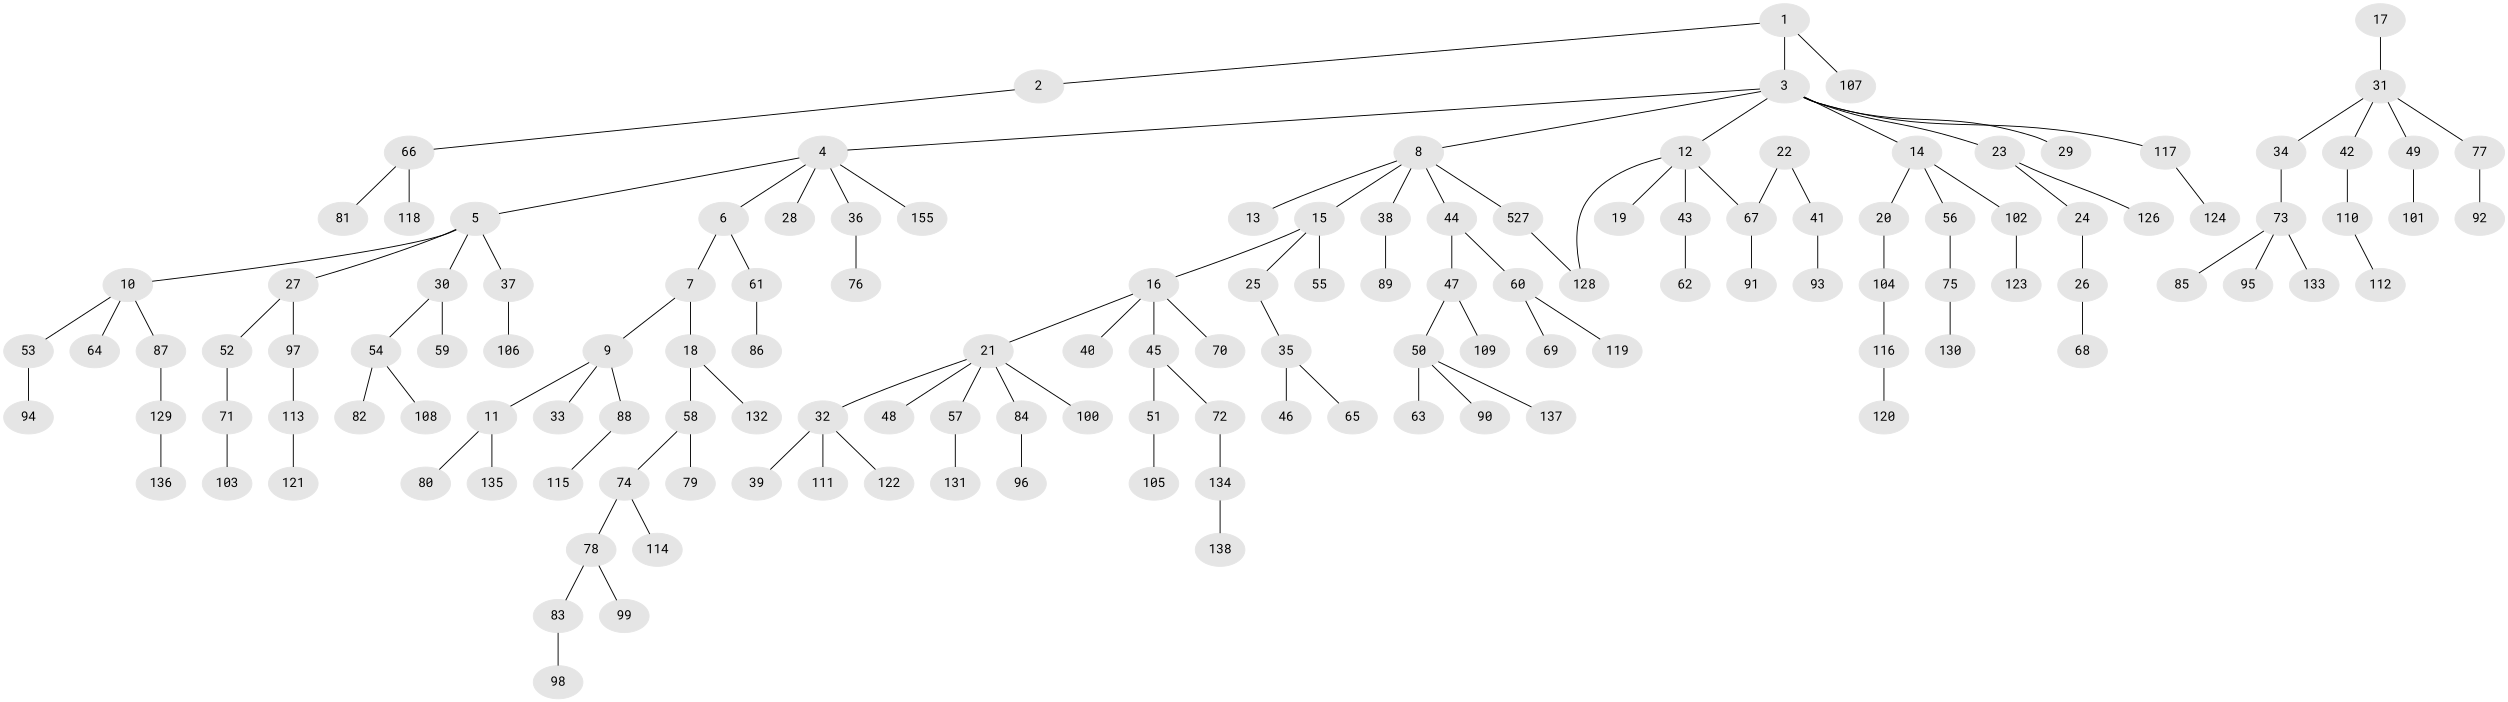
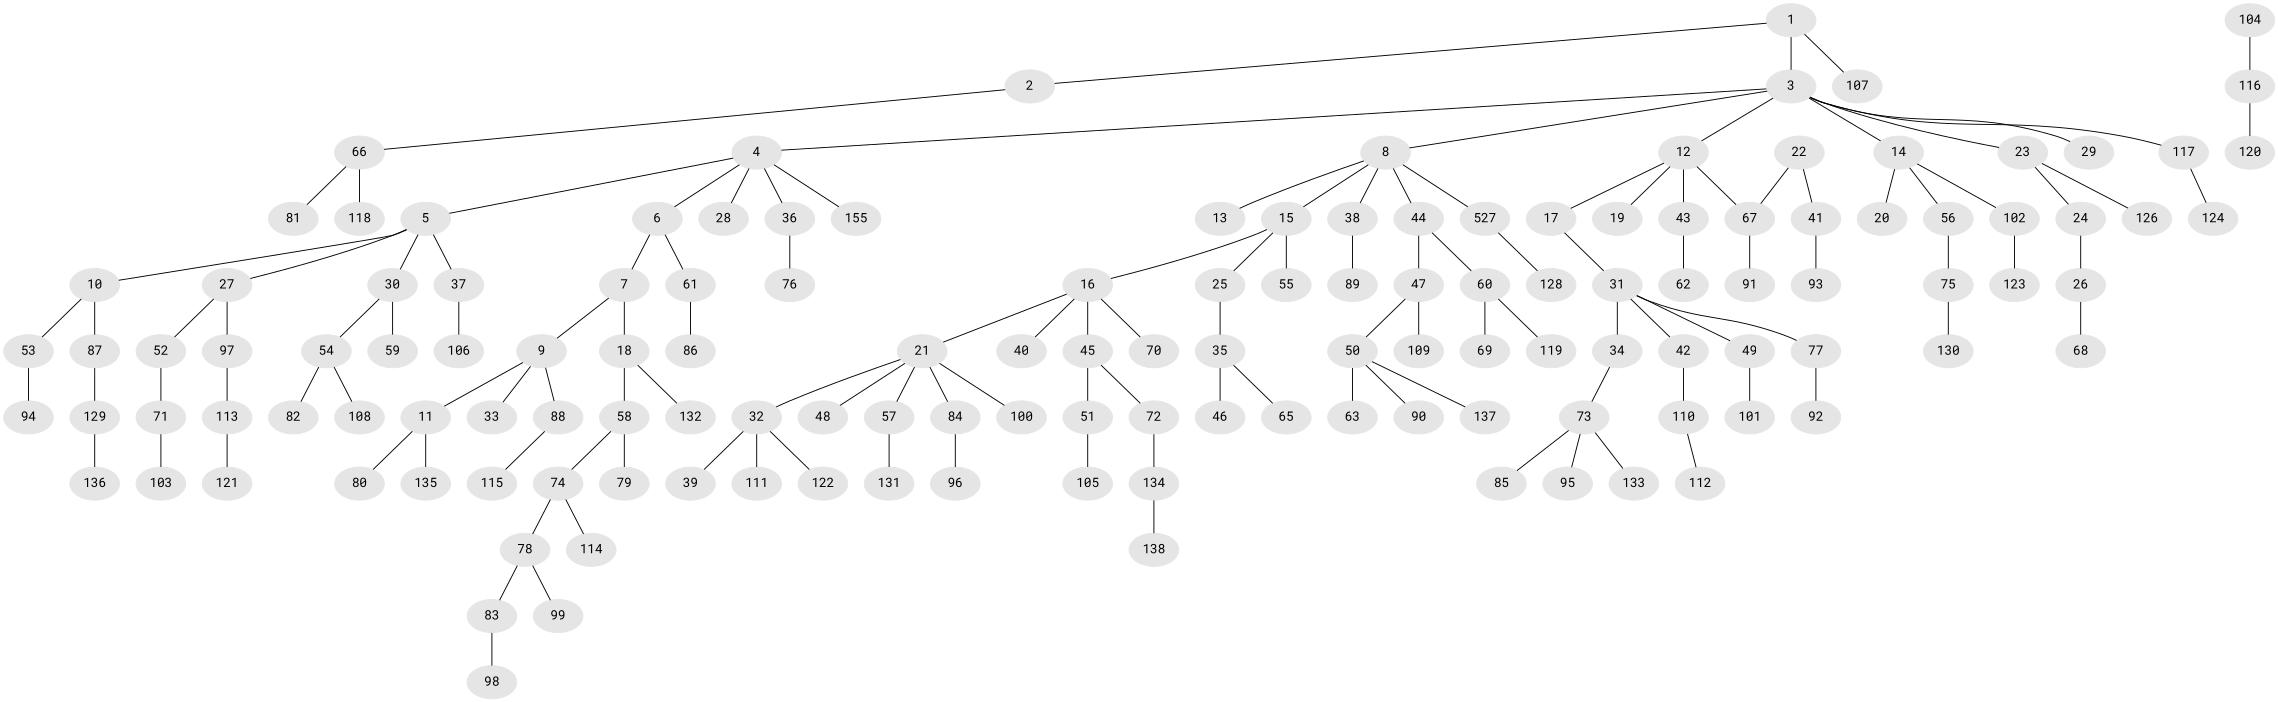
(1593, 194) -> (1617, 186)
(1884, 252) -> none
(95, 351) -> none
